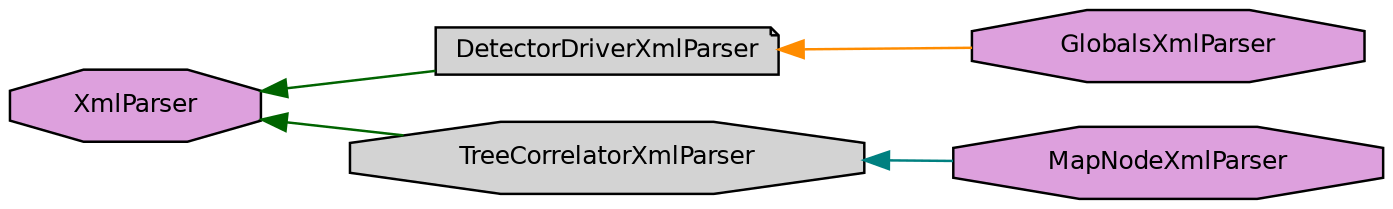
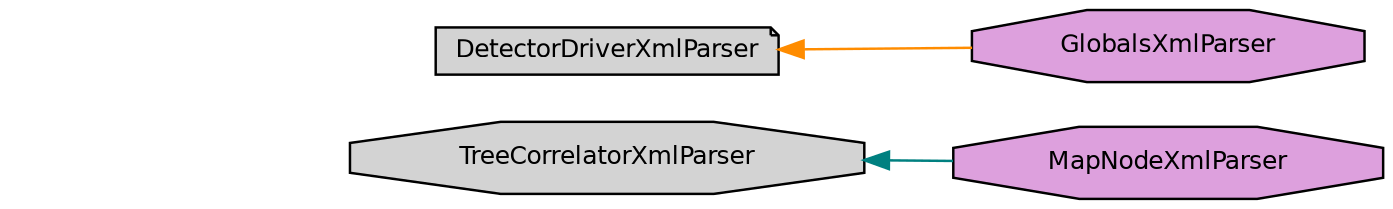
(135, 106) -> none
